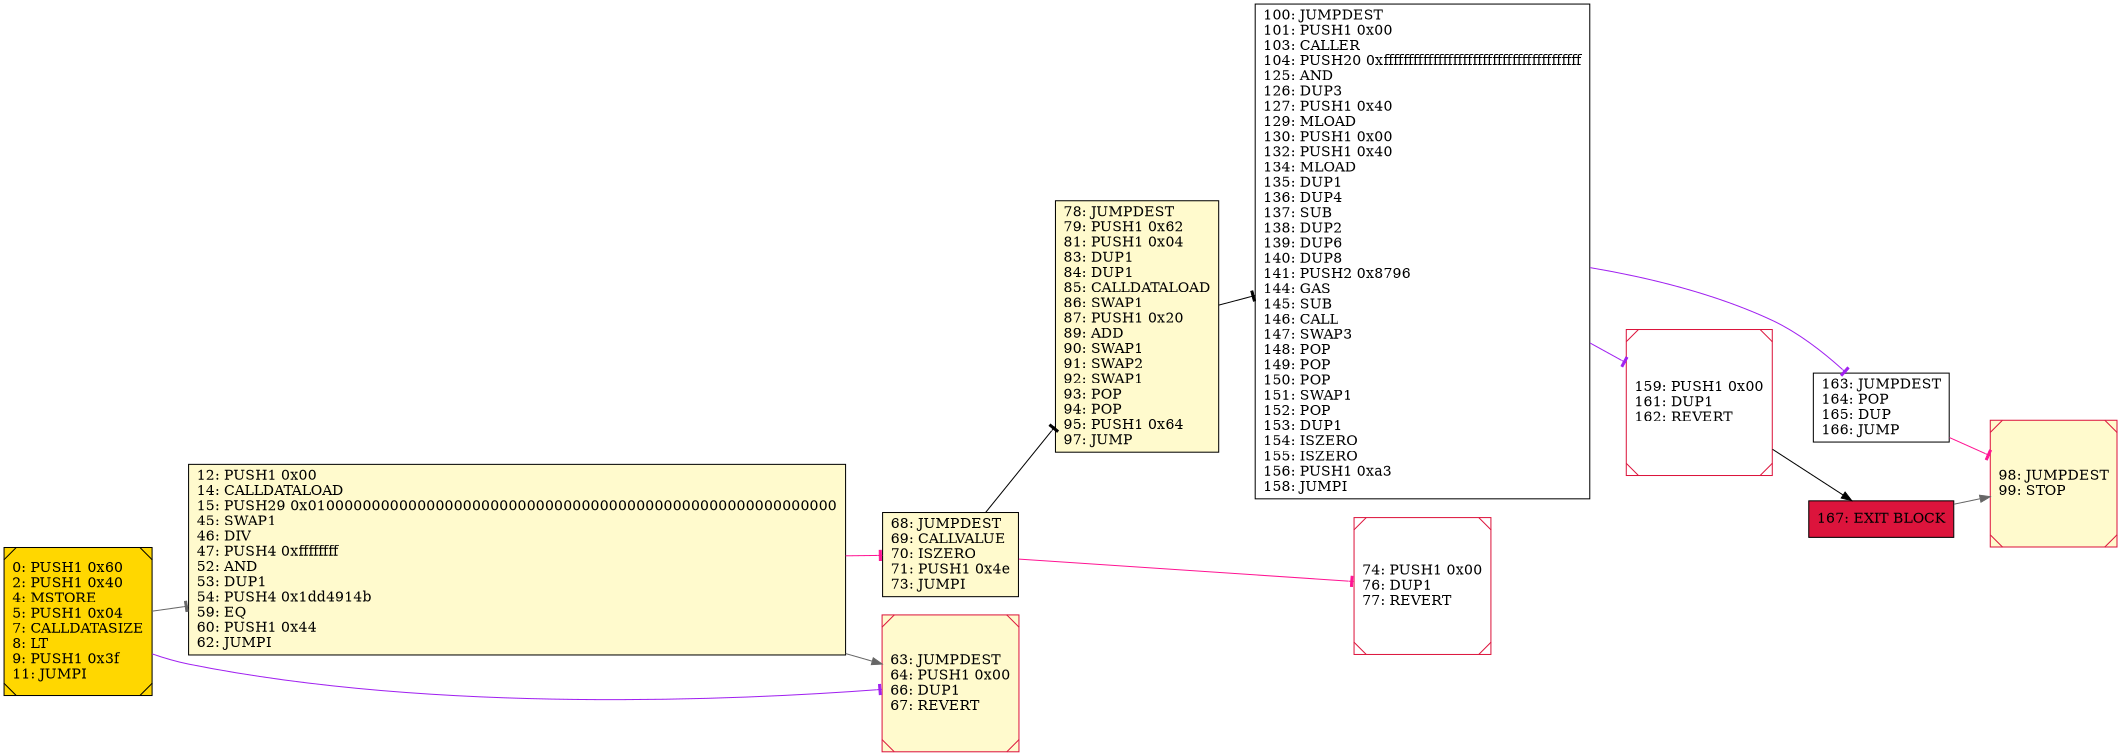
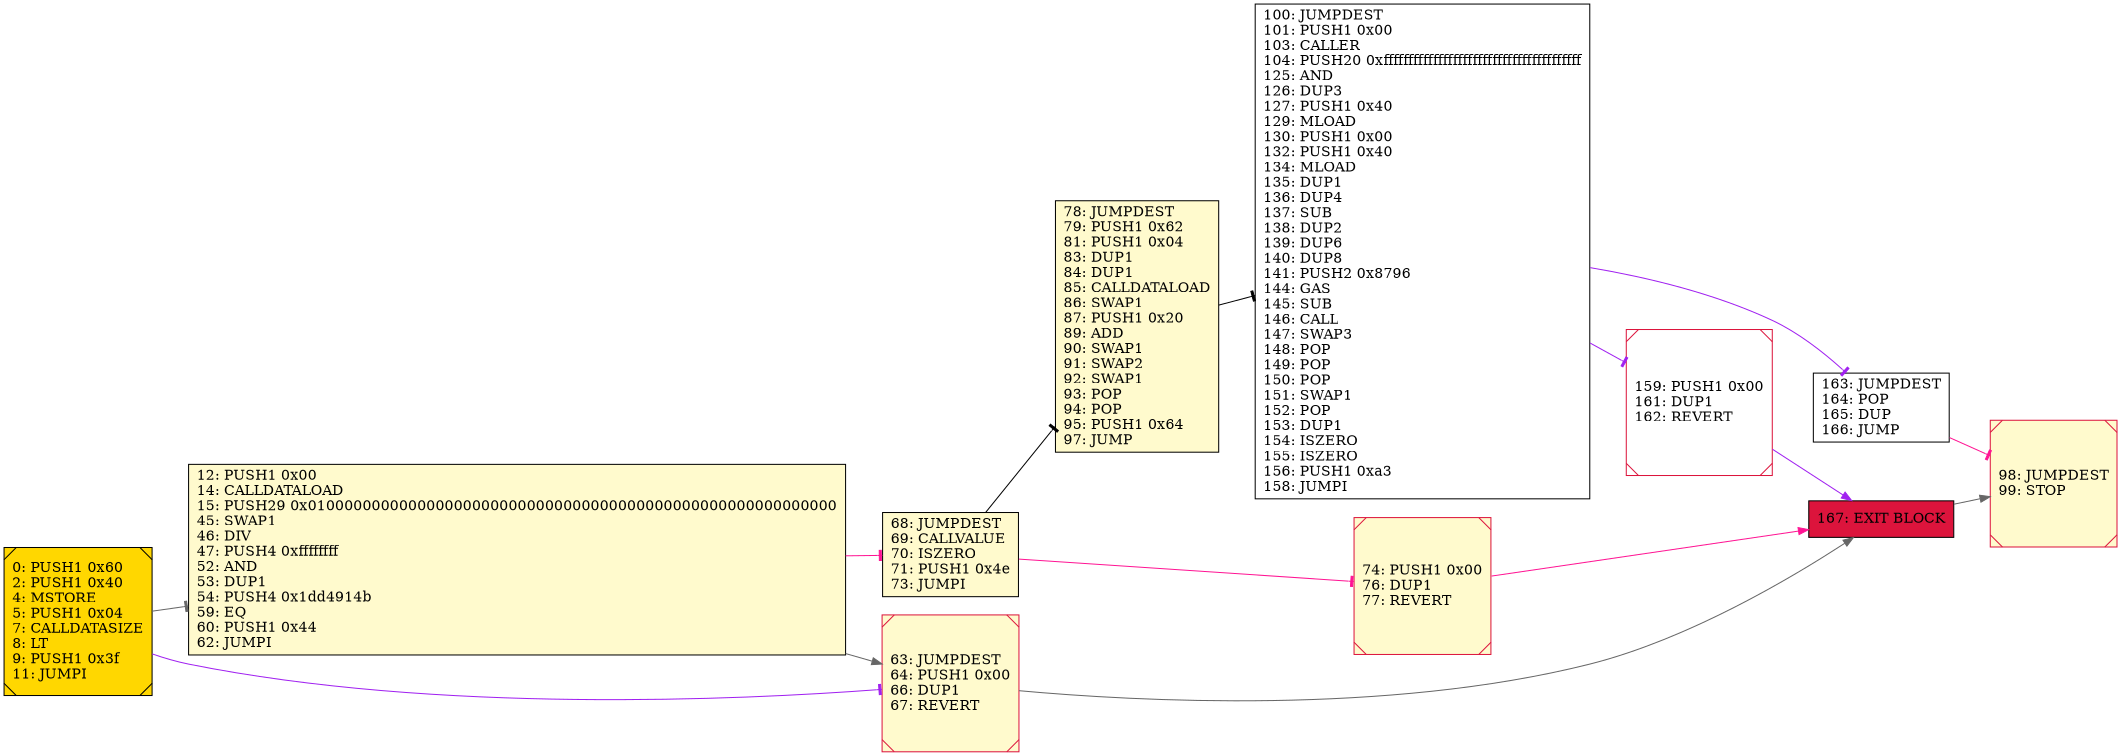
(1808, 472) -> (1808, 472)
none -> (1645, 554)
(1422, 586) -> (1422, 586)
none -> (1447, 689)
